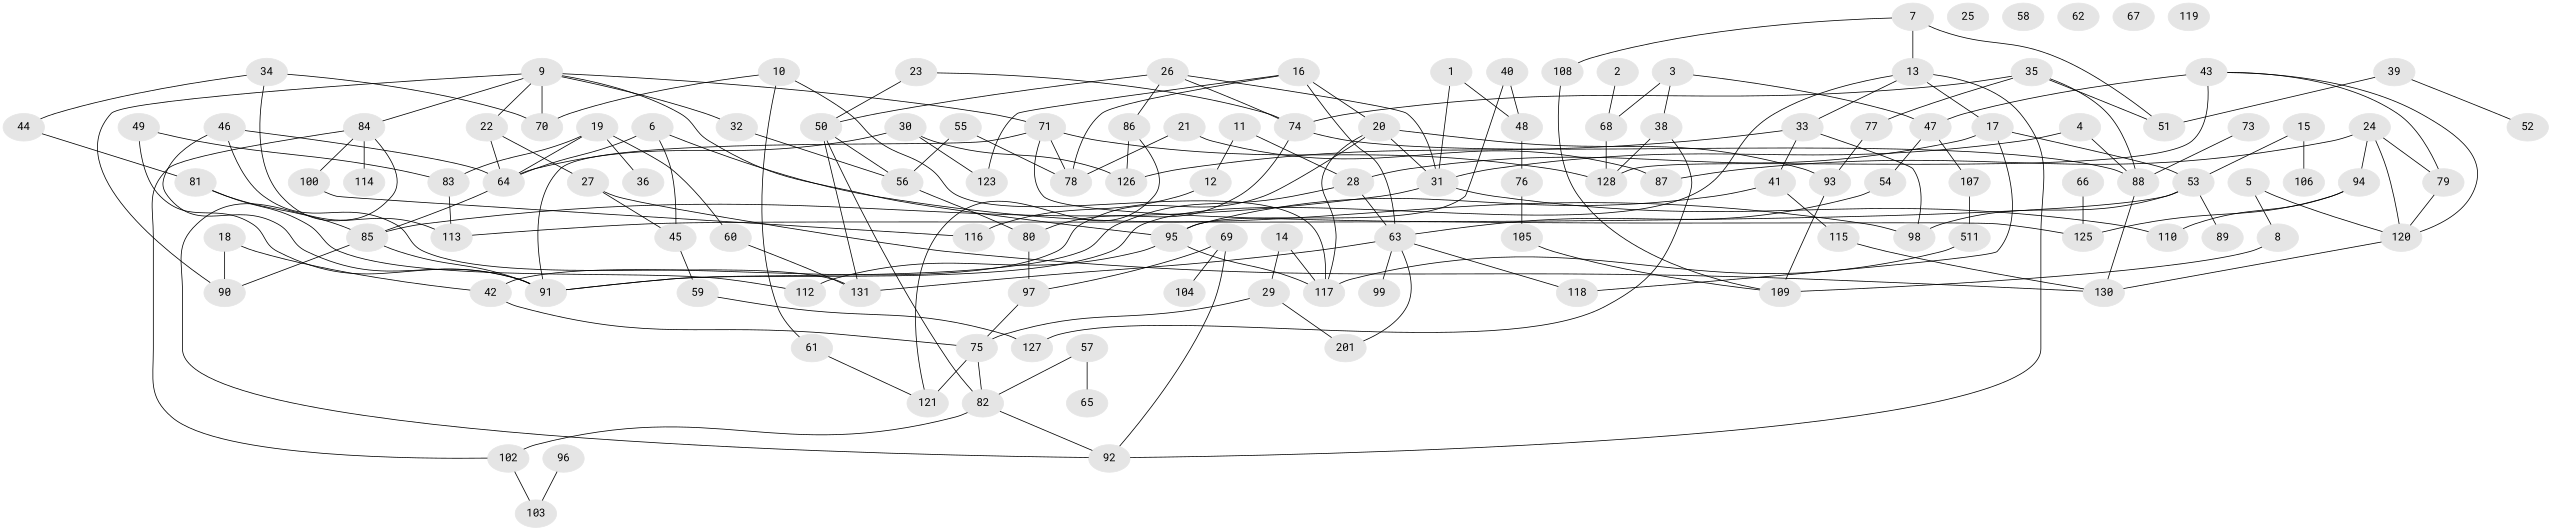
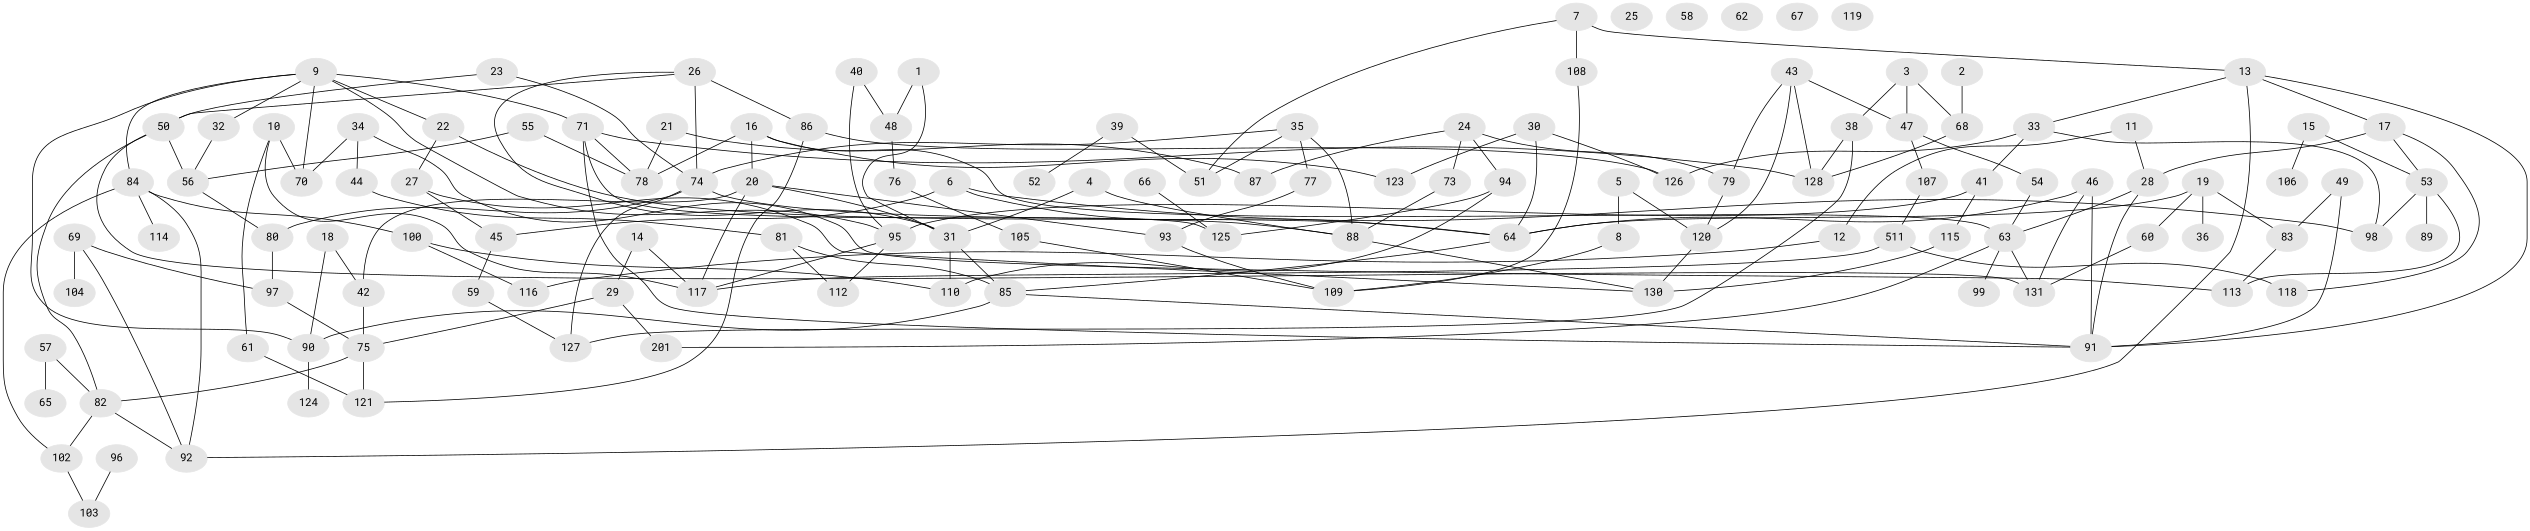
(2390, 181) -> (1456, 160)
none -> (595, 244)
(1486, 265) -> (2073, 266)
none -> (643, 267)
none -> (308, 403)
